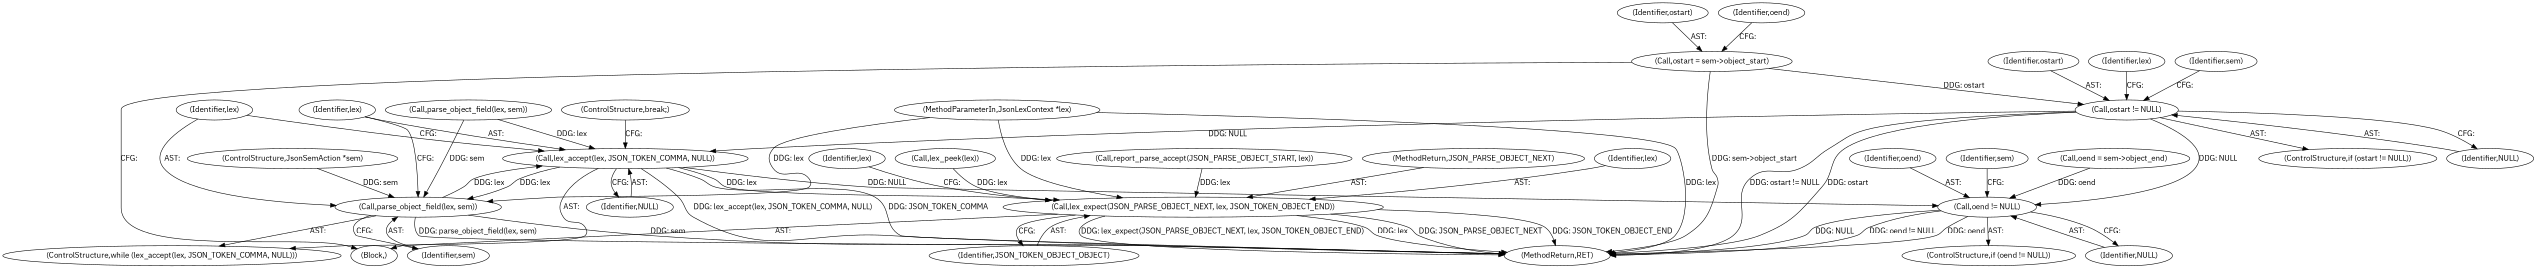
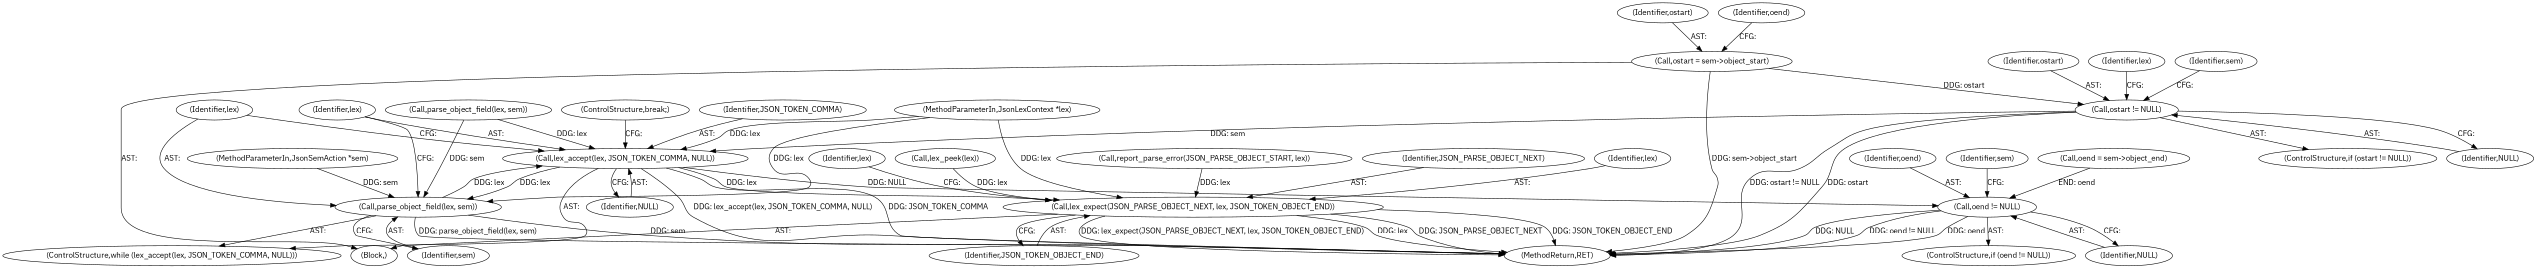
none -> (783, 110)
(1483, 126) -> (800, 122)
(1228, 134) -> (1228, 134)
(130, 159) -> (130, 159)
(293, 159) -> (293, 159)
(1204, 159) -> (1204, 159)
(1473, 159) -> (1473, 159)
(2077, 183) -> (2077, 183)
(2158, 187) -> none
(1034, 256) -> (1034, 256)
